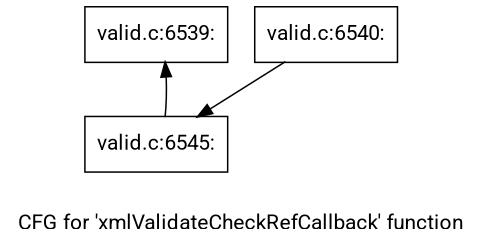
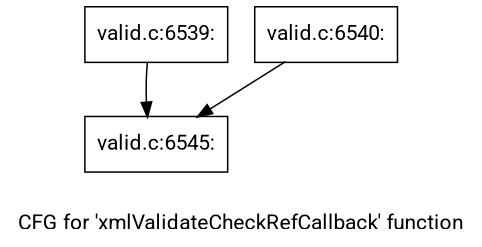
(166, 97) -> (146, 82)
